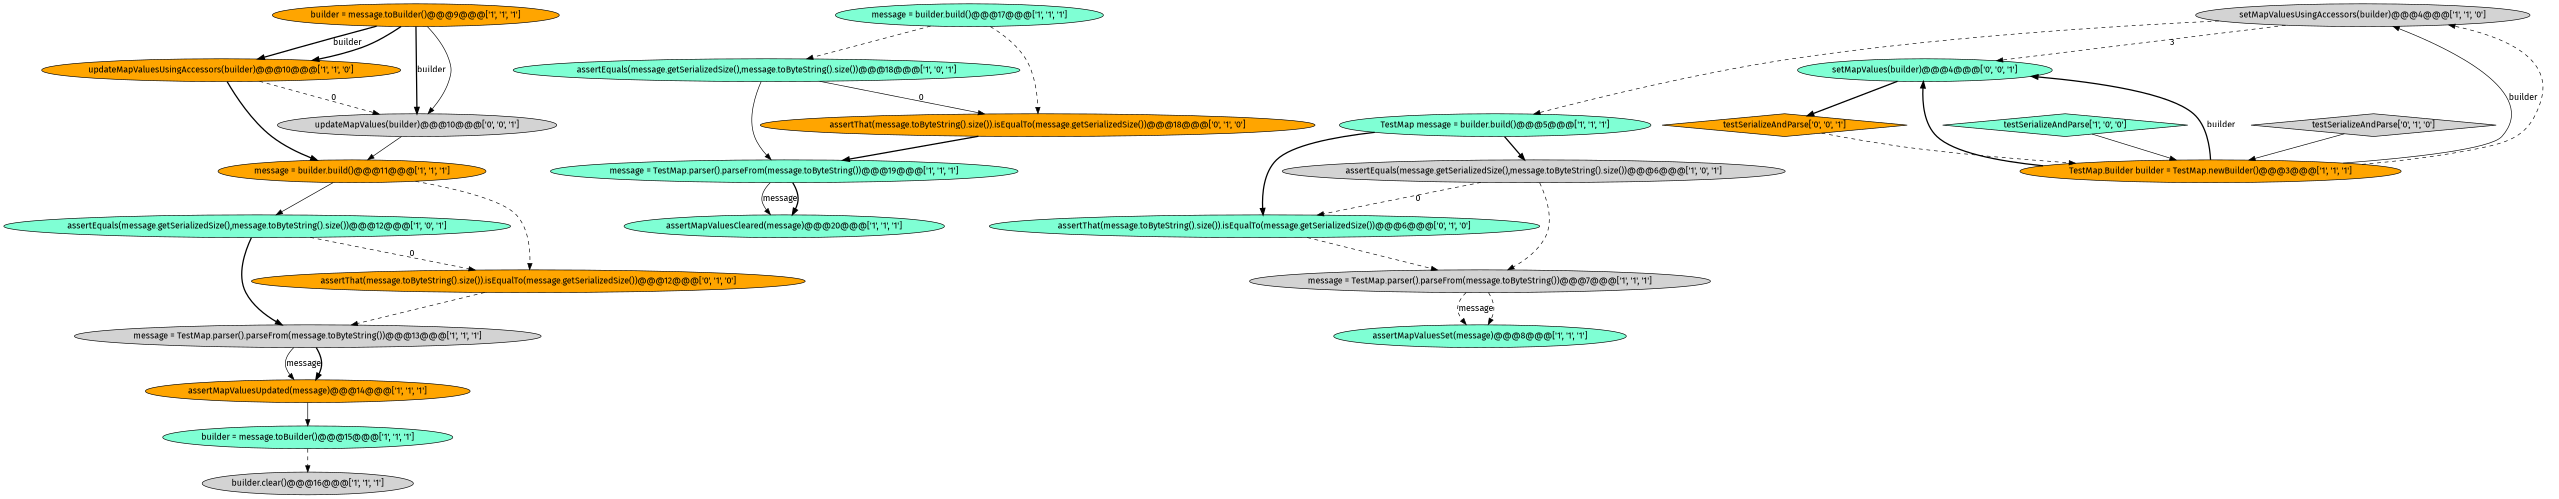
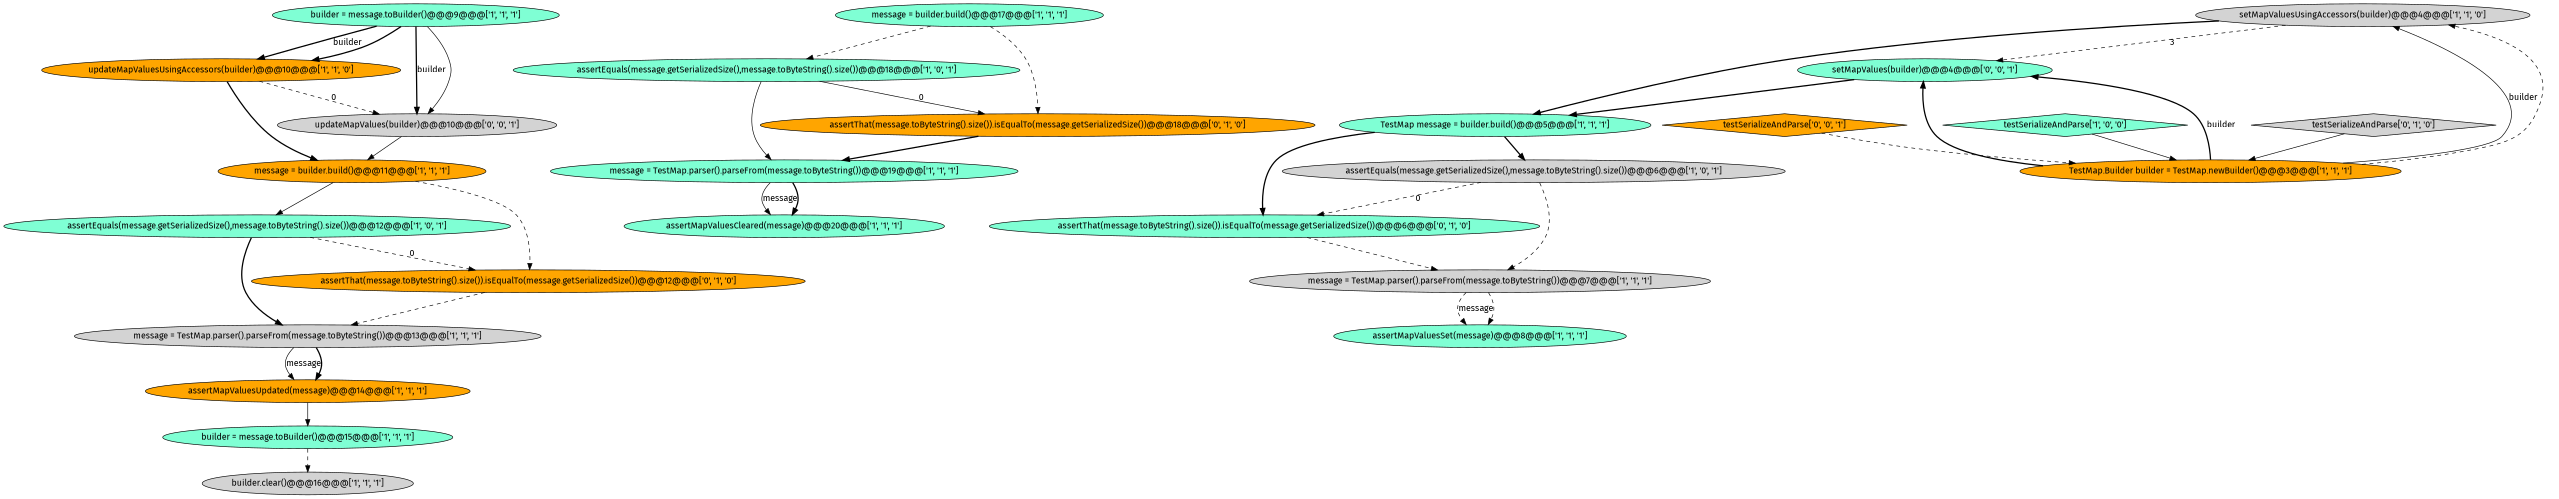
(416, 15) -> (416, 15)
(1877, 48) -> (1877, 48)
(1855, 97) -> (1715, 97)
